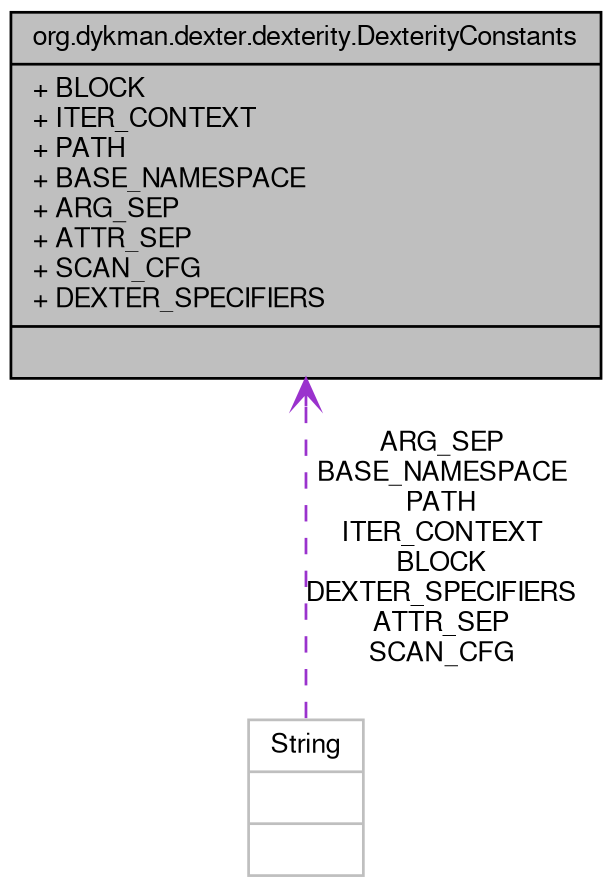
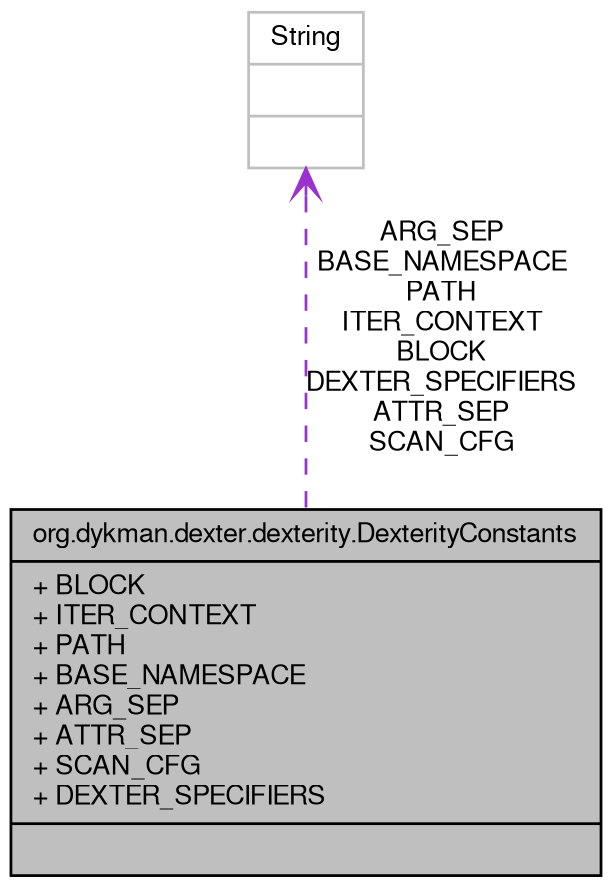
(306, 563) -> (306, 352)
